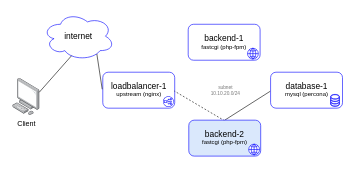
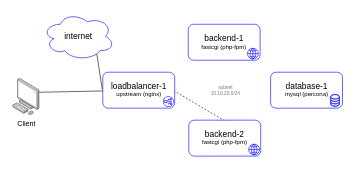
(55, 74) -> (70, 92)
(247, 106) -> none
(225, 138) -> (225, 138)
